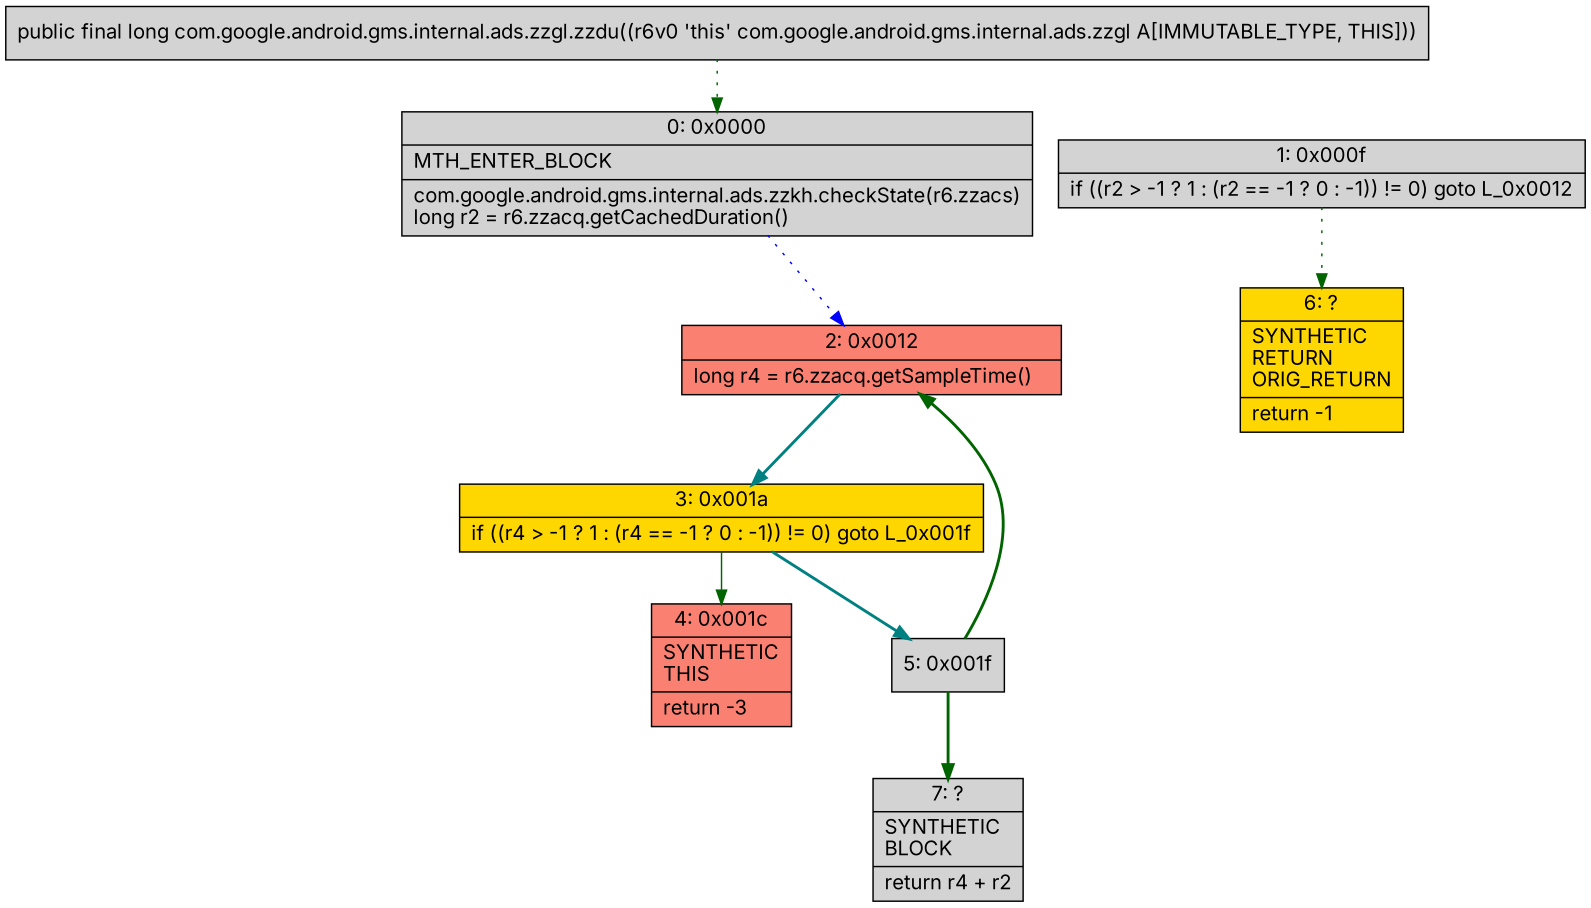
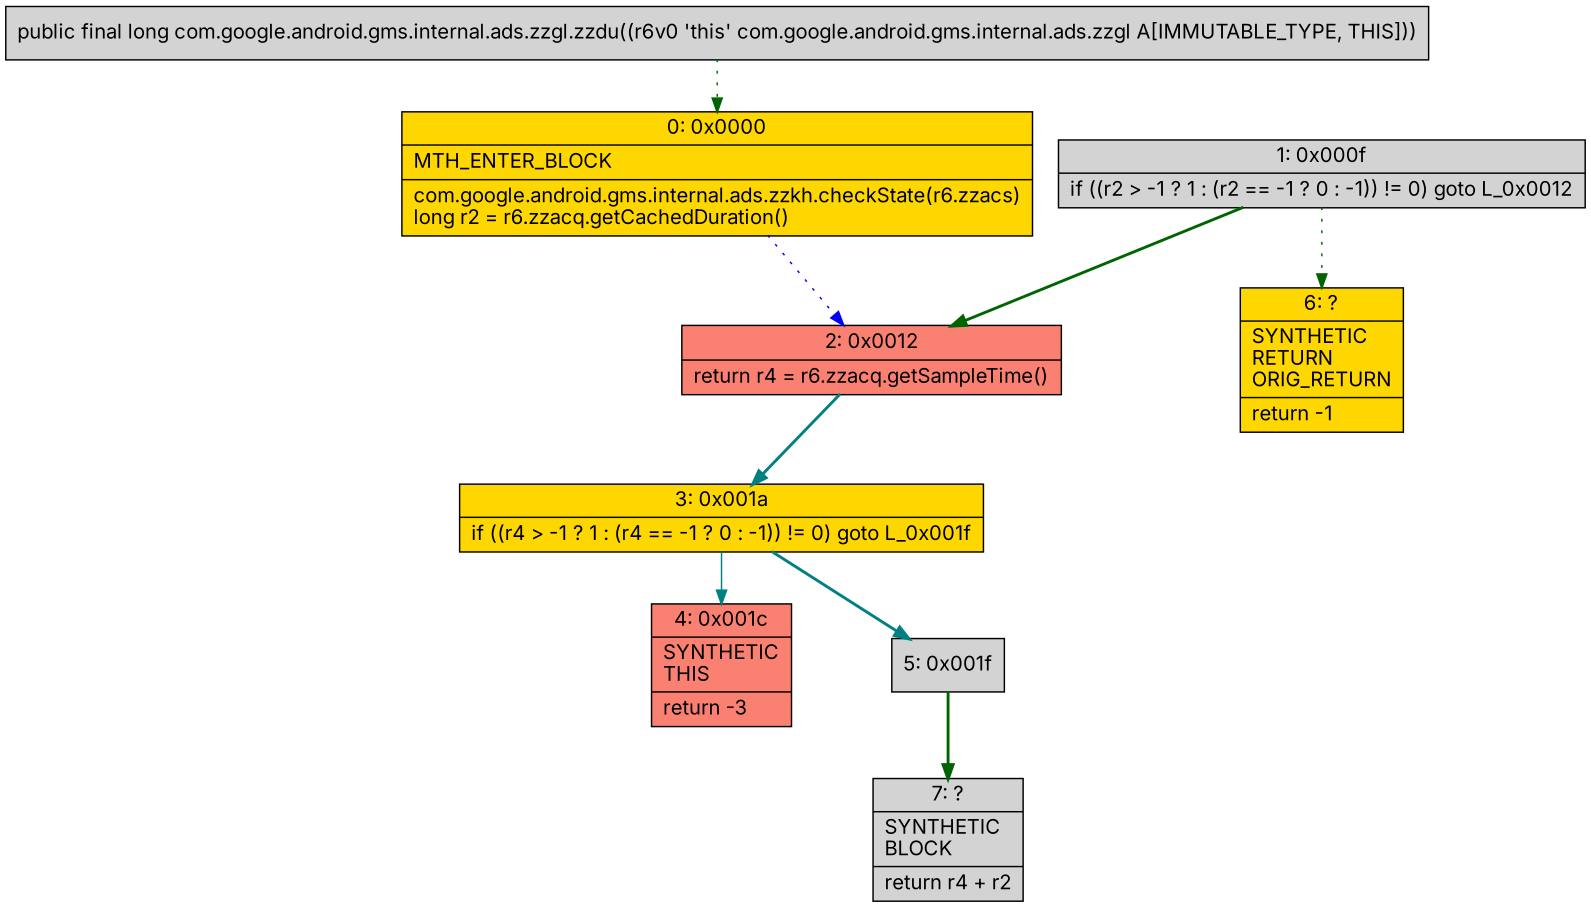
(717, 174) -> (717, 174)
(863, 377) -> (872, 377)
(1002, 513) -> (1104, 264)
(722, 571) -> (722, 571)
